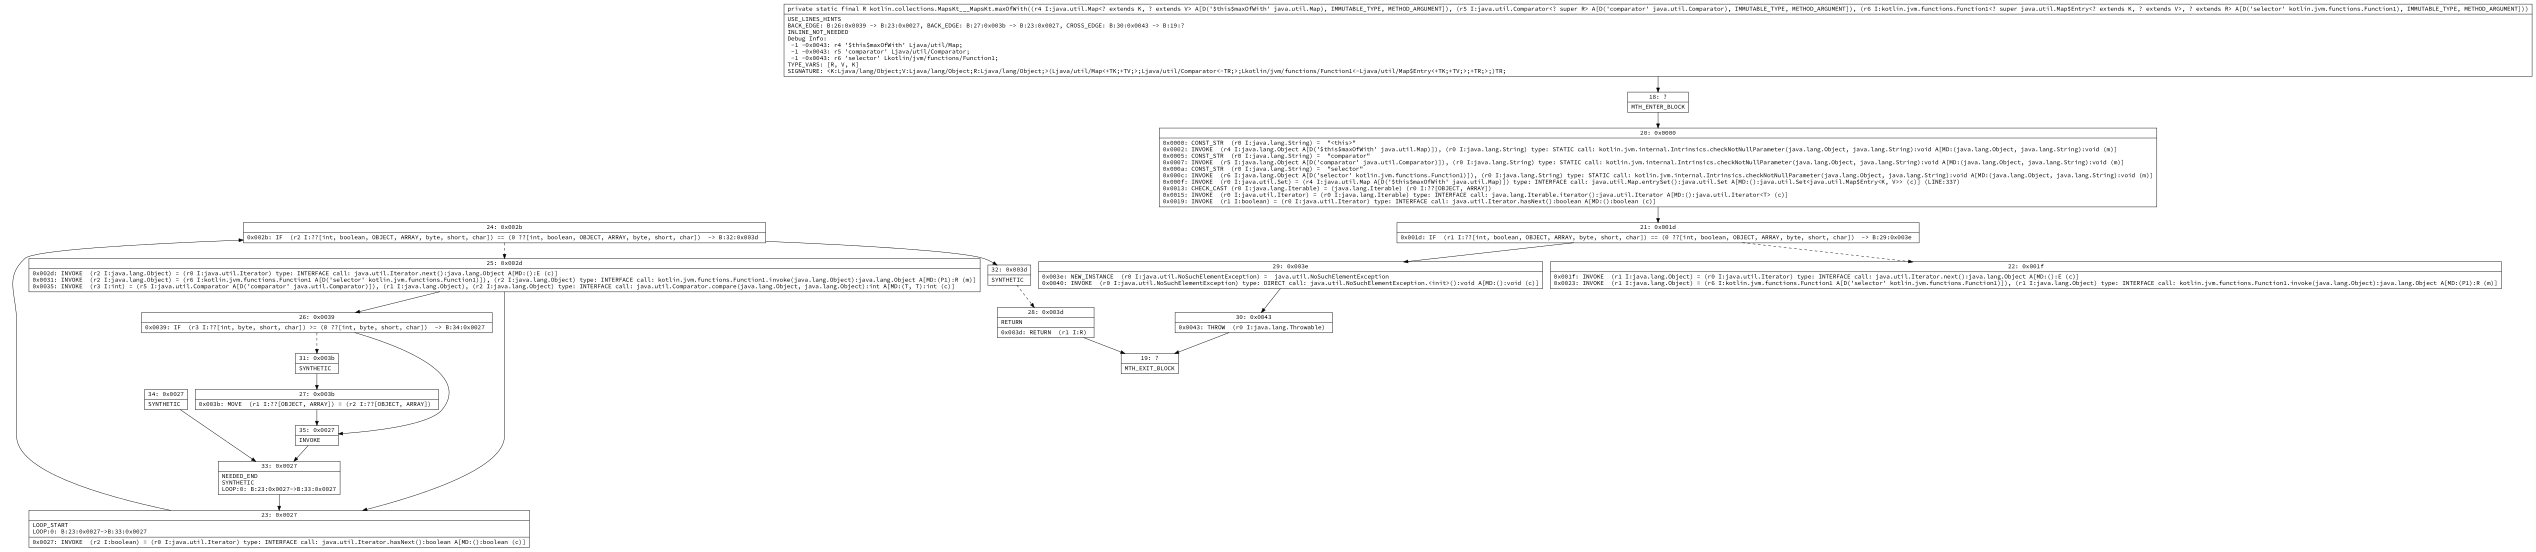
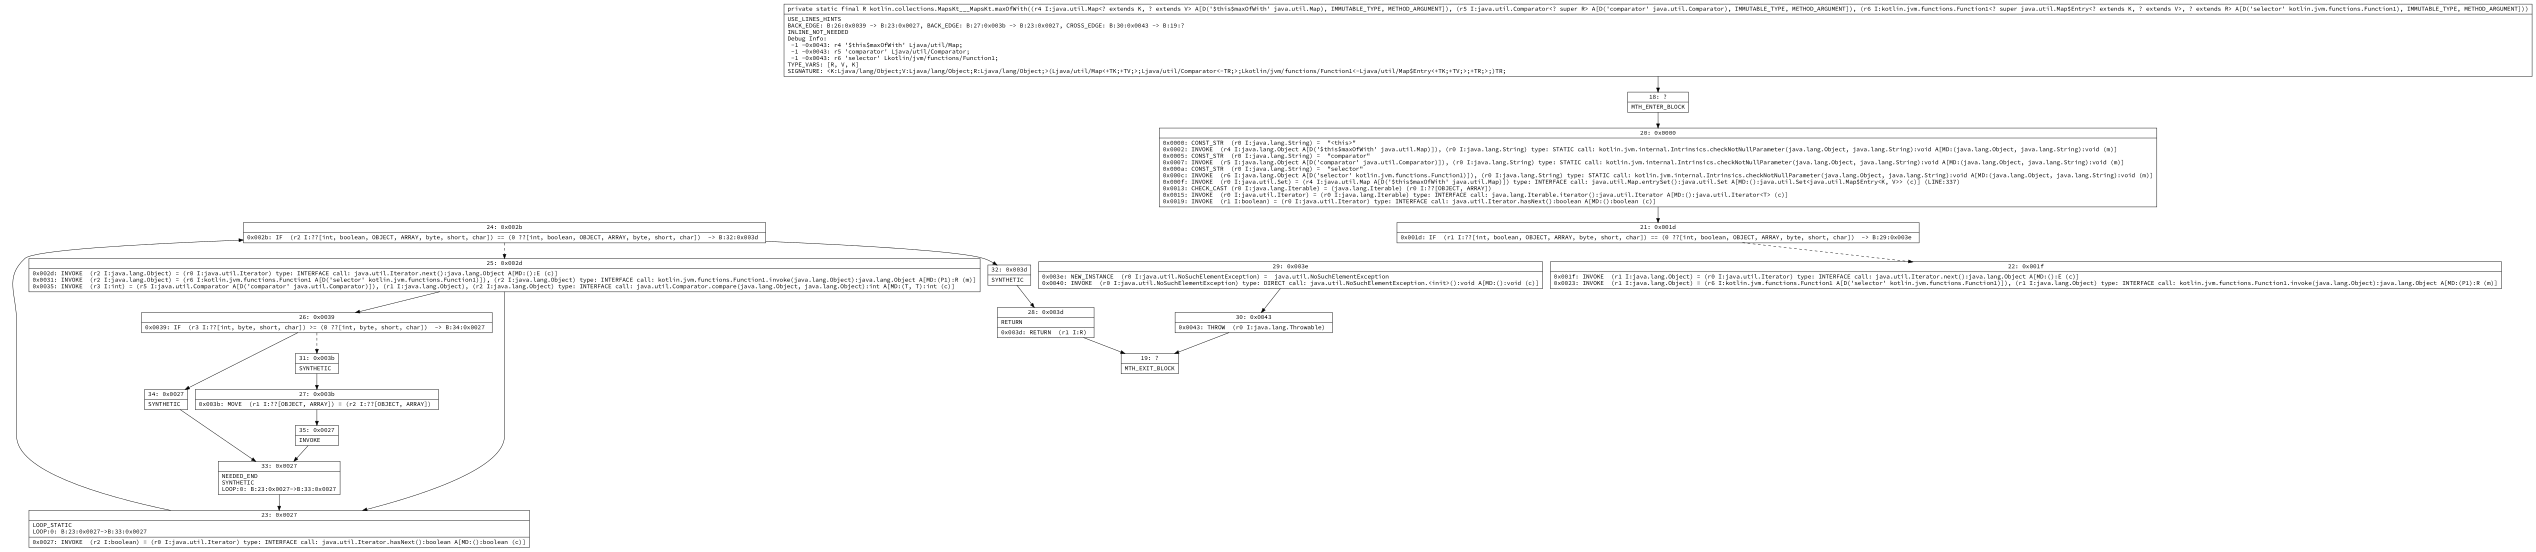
(1491, 252) -> none
(1024, 295) -> (1024, 295)
(449, 395) -> (243, 360)
(50, 525) -> (52, 525)
